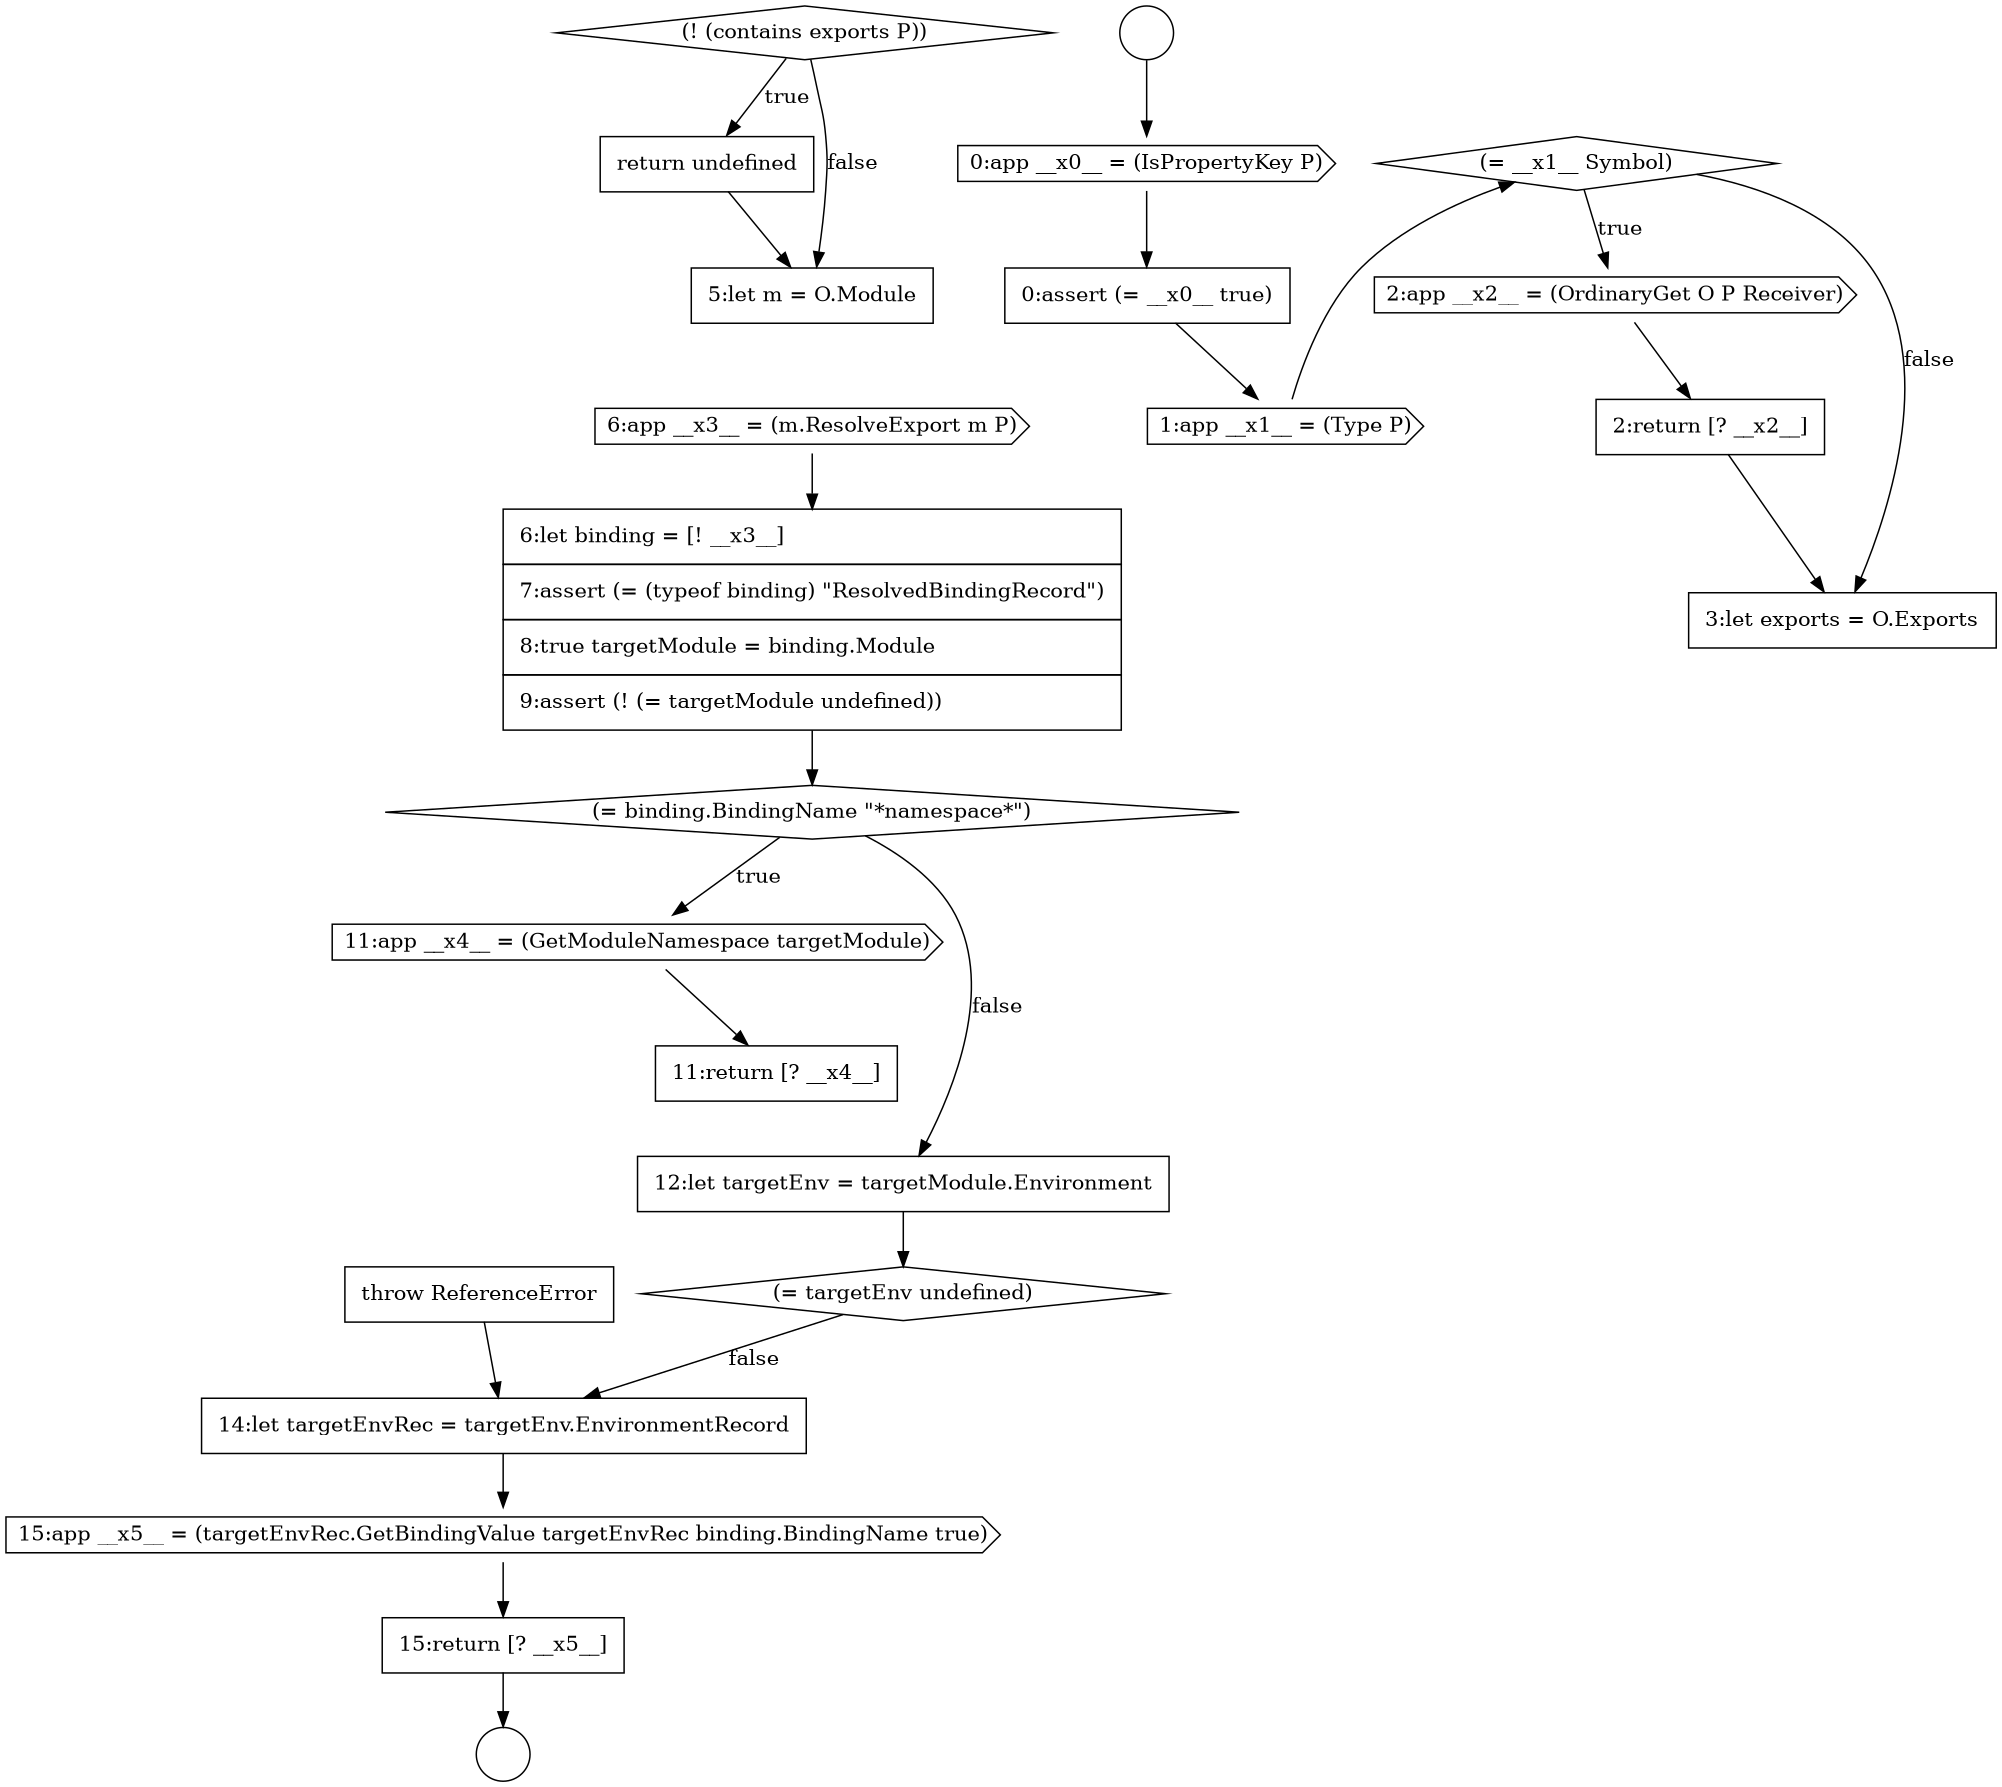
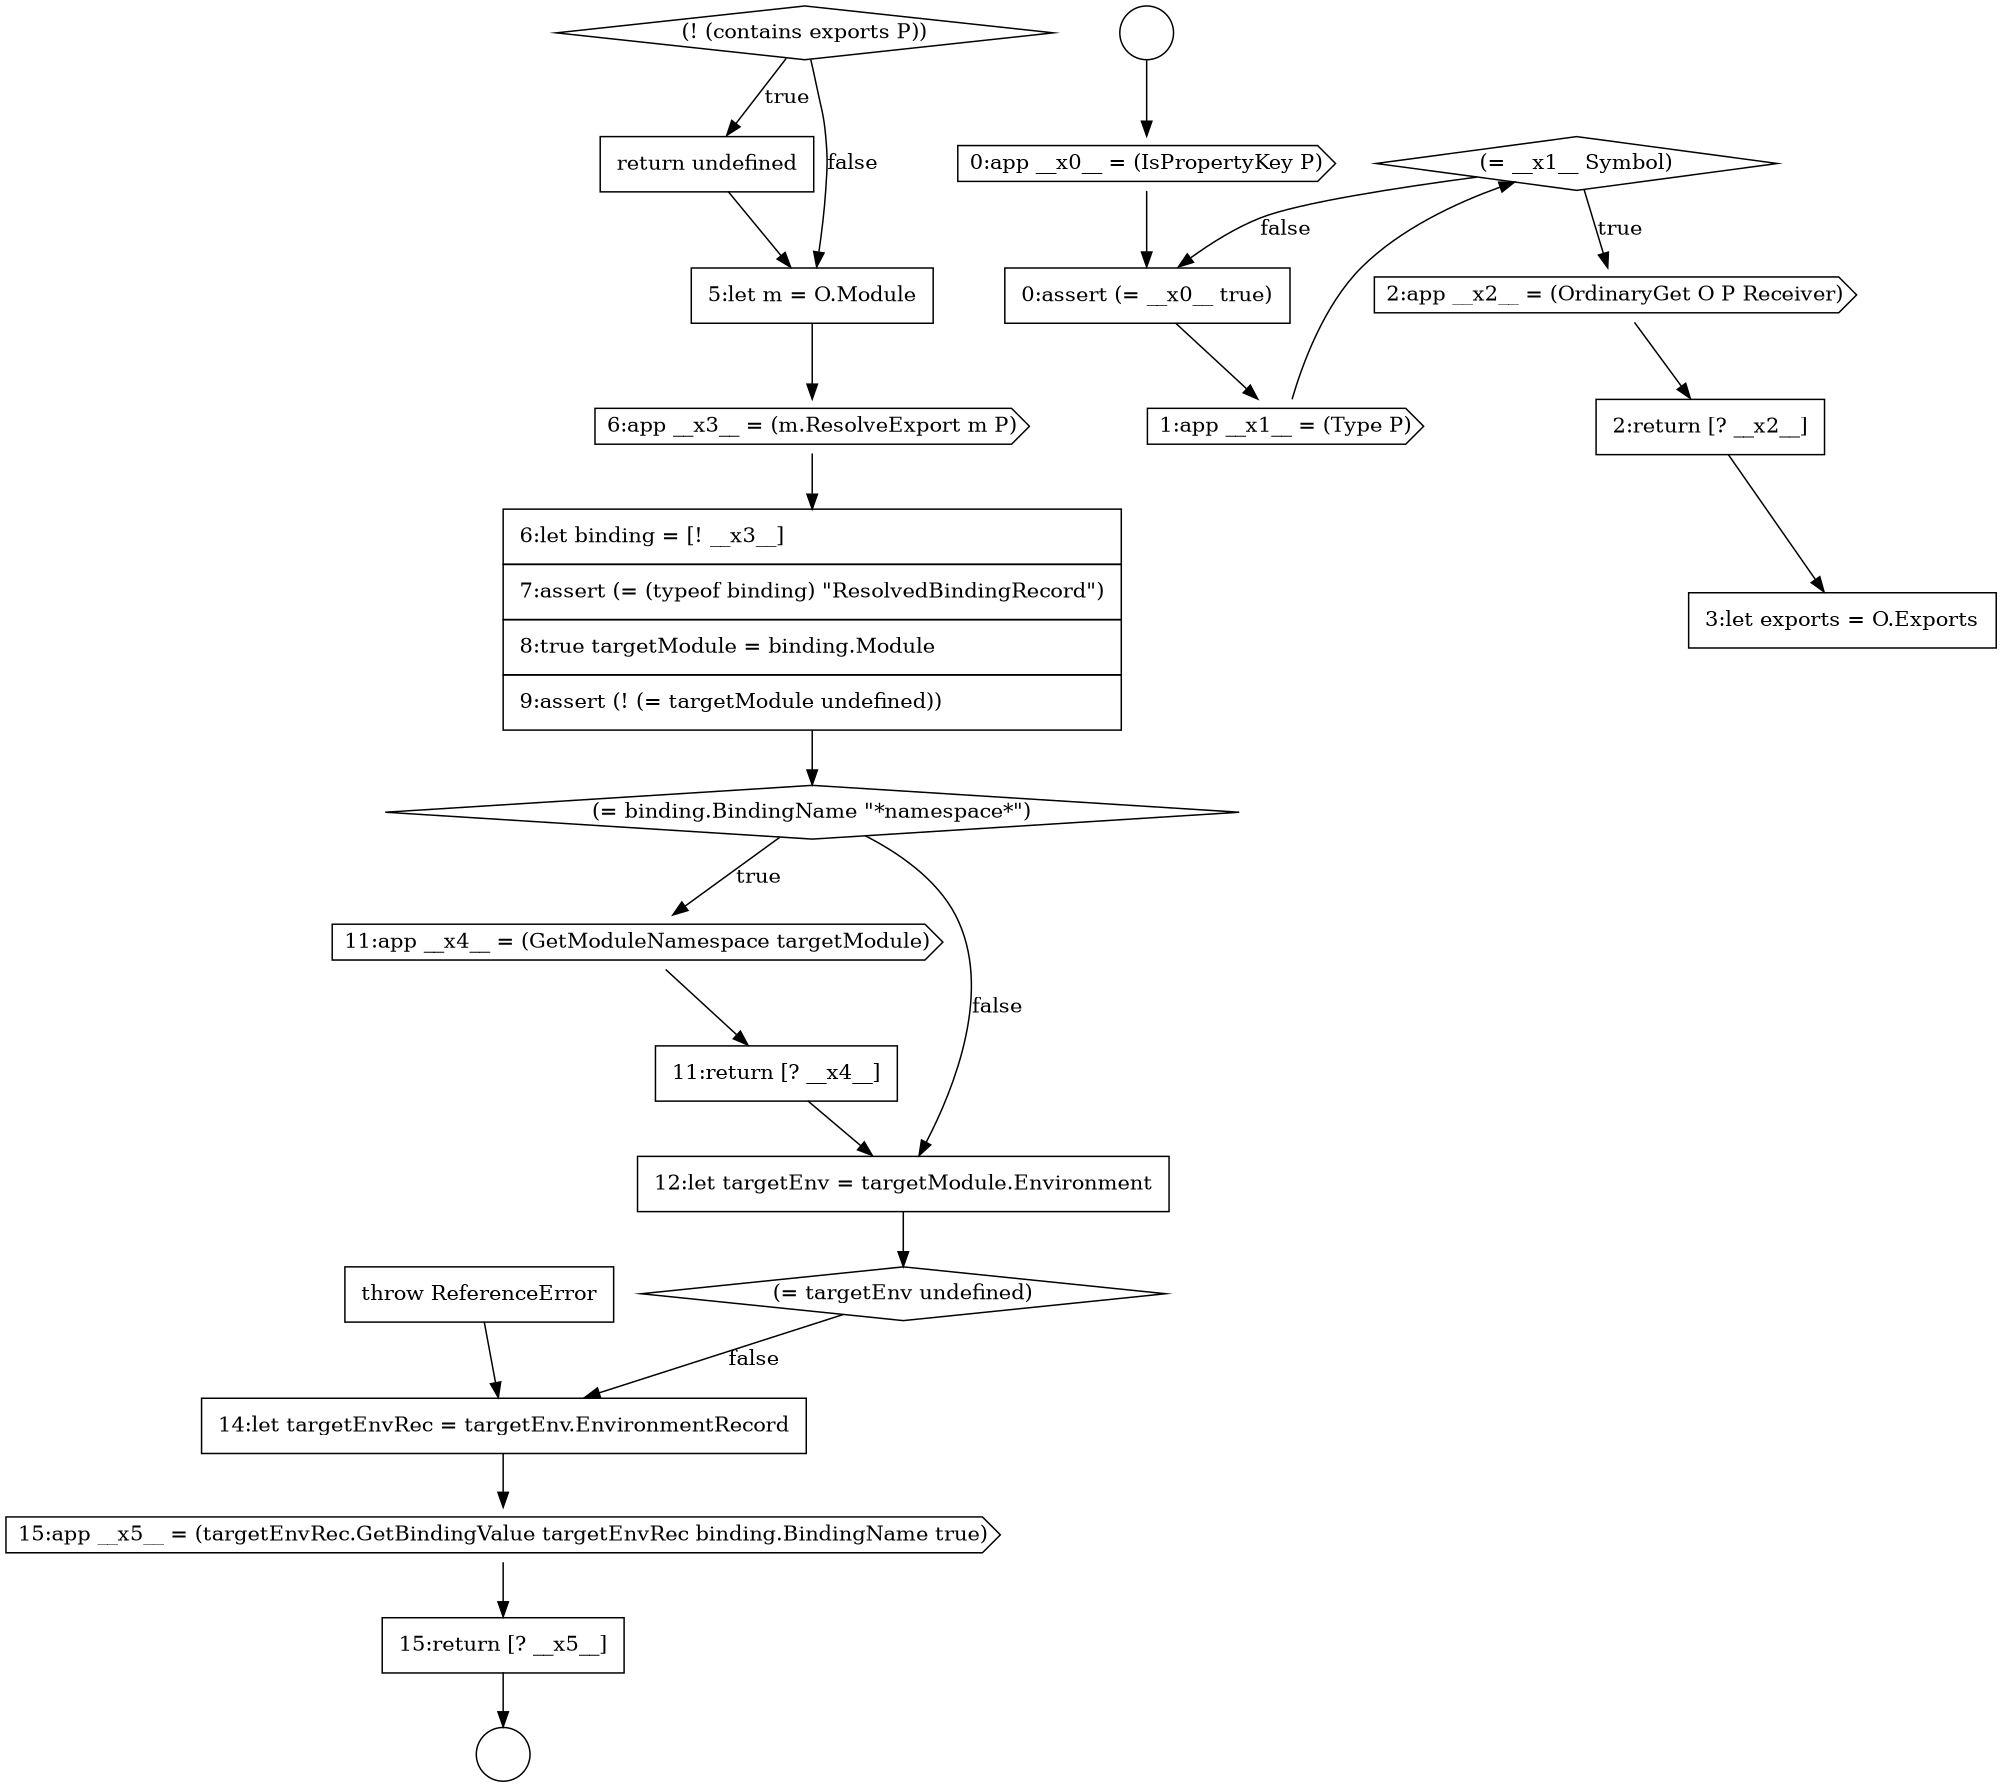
(1895, 322) -> (1328, 200)
none -> (812, 353)
none -> (834, 1123)
